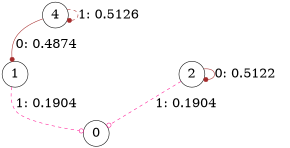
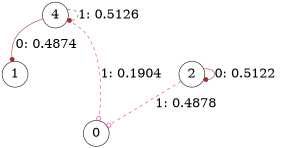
(192, 104) -> (192, 104)
(34, 121) -> (98, 62)
